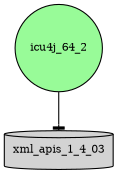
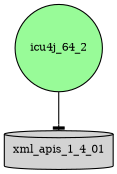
(59, 150) -> (59, 150)
